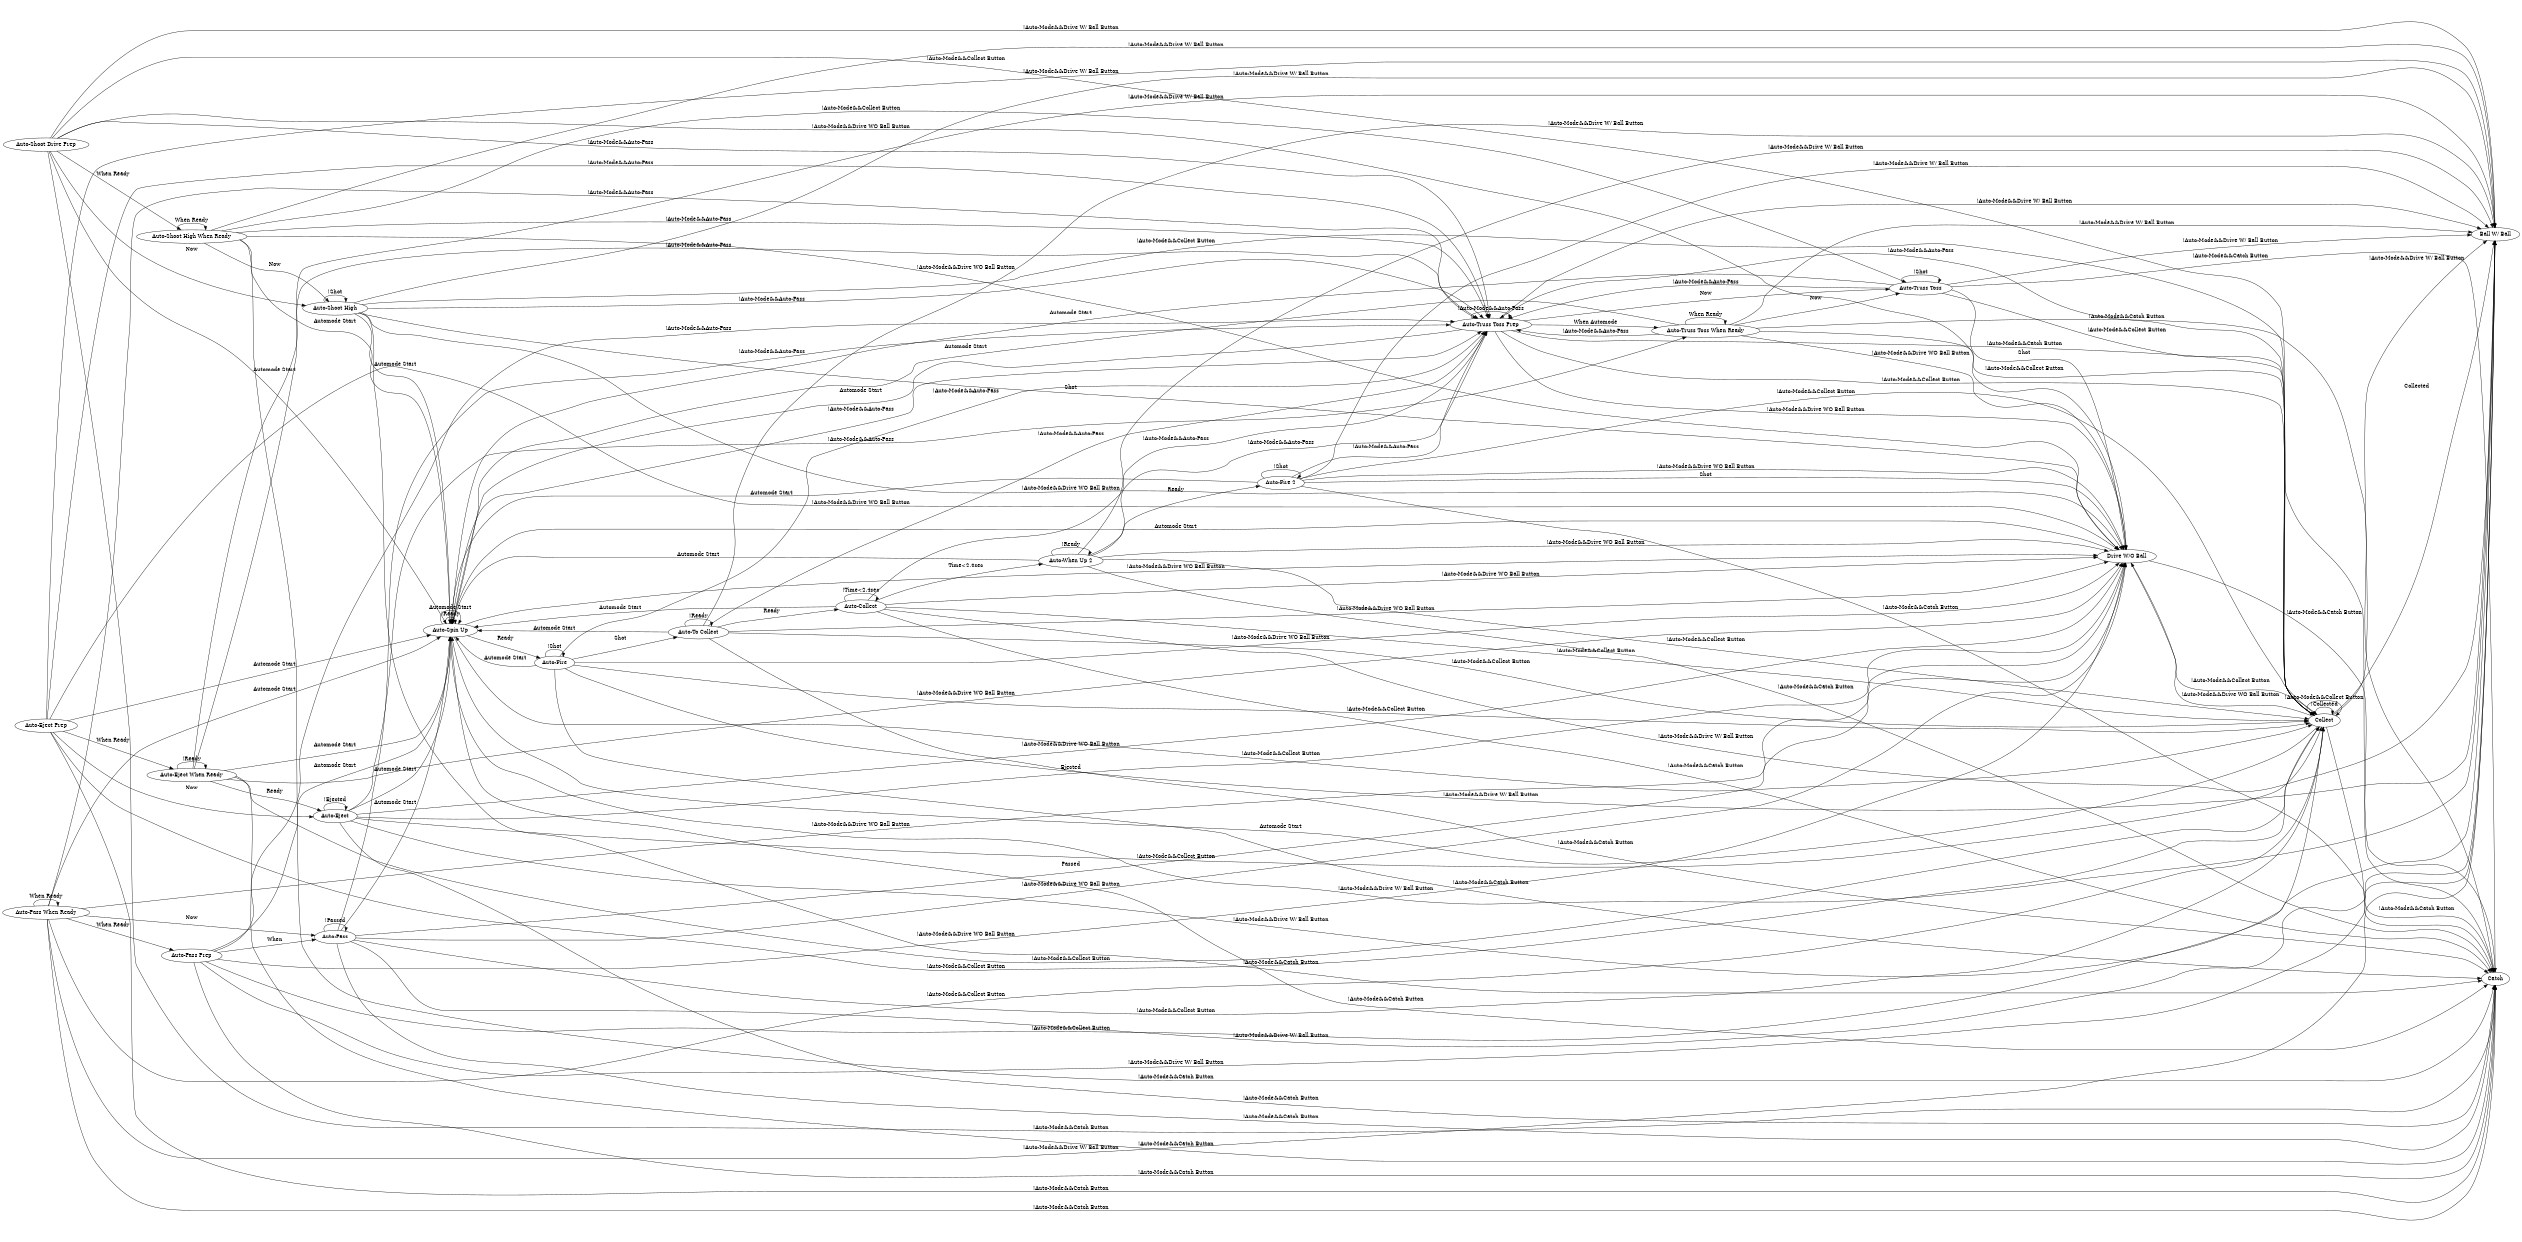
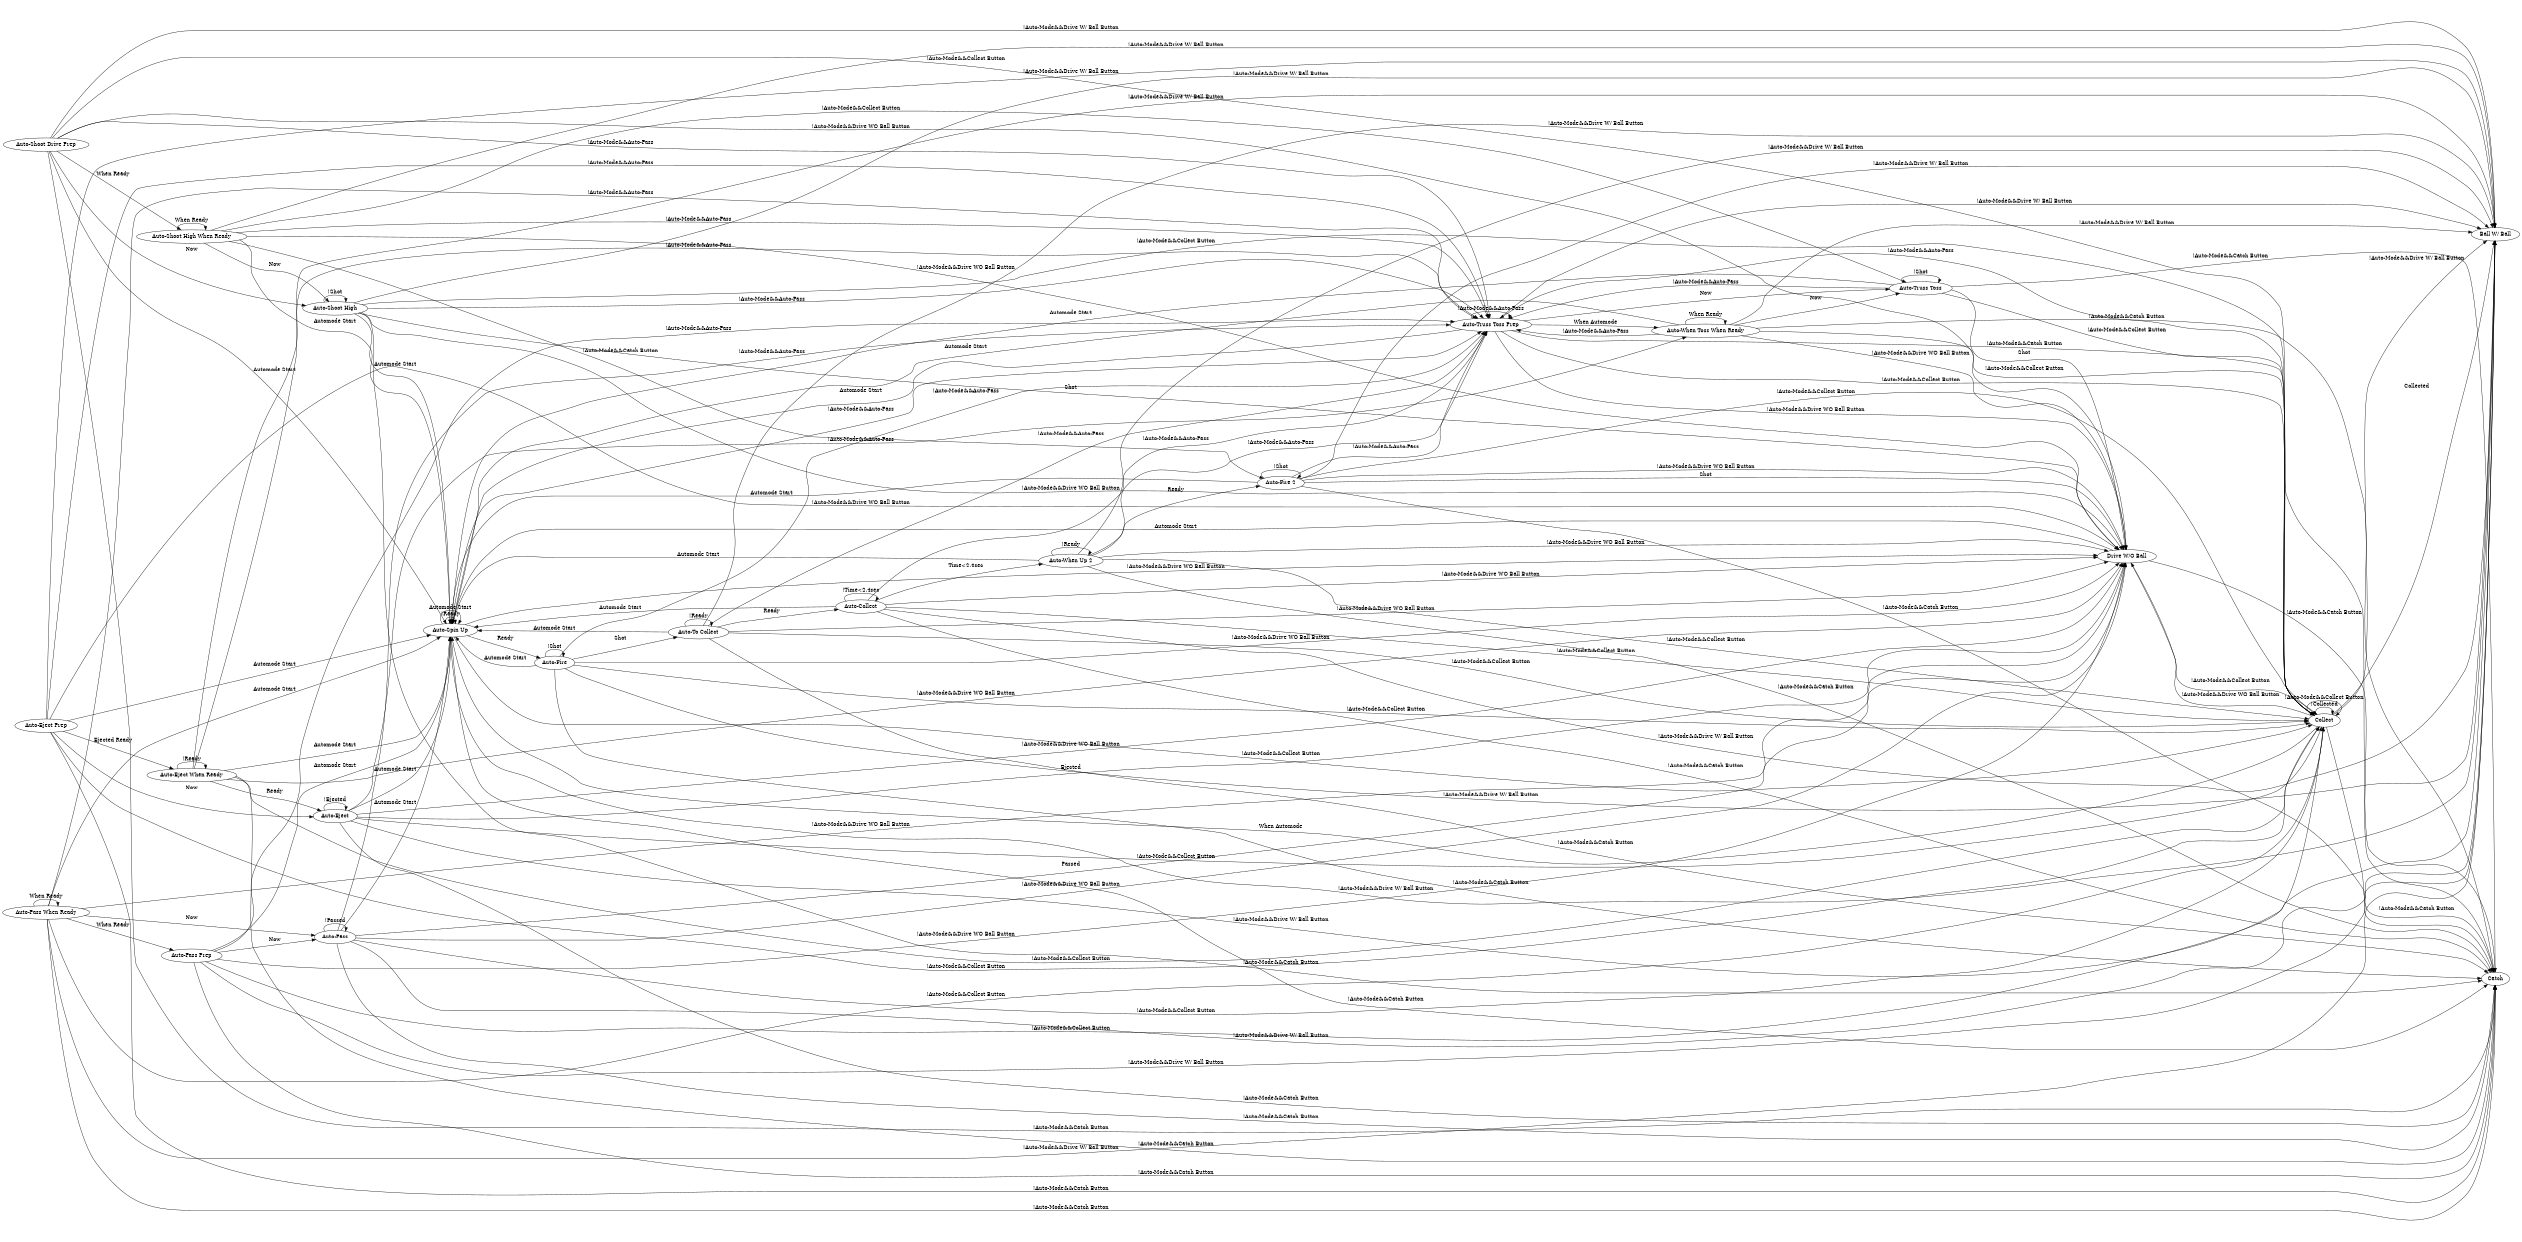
(2206, 249) -> none
(1706, 331) -> (1706, 331)
(113, 740) -> (113, 740)
(1281, 827) -> (1281, 827)
(275, 940) -> (275, 940)
(1049, 1077) -> (736, 417)
